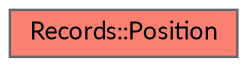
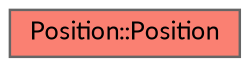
(124, 33) -> (125, 33)
